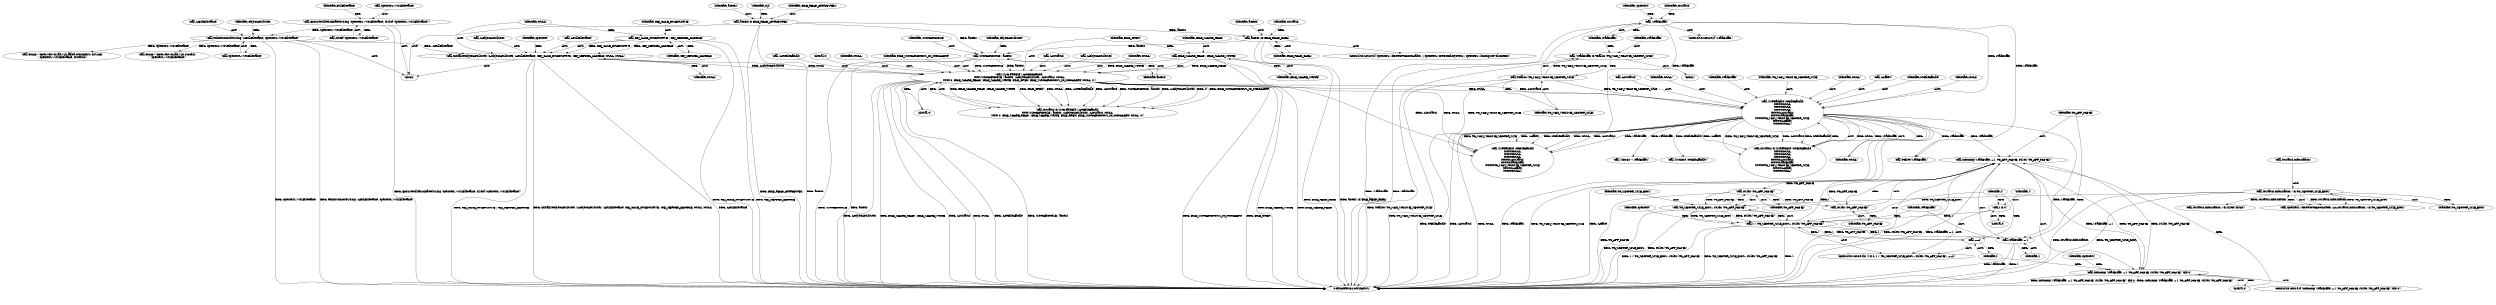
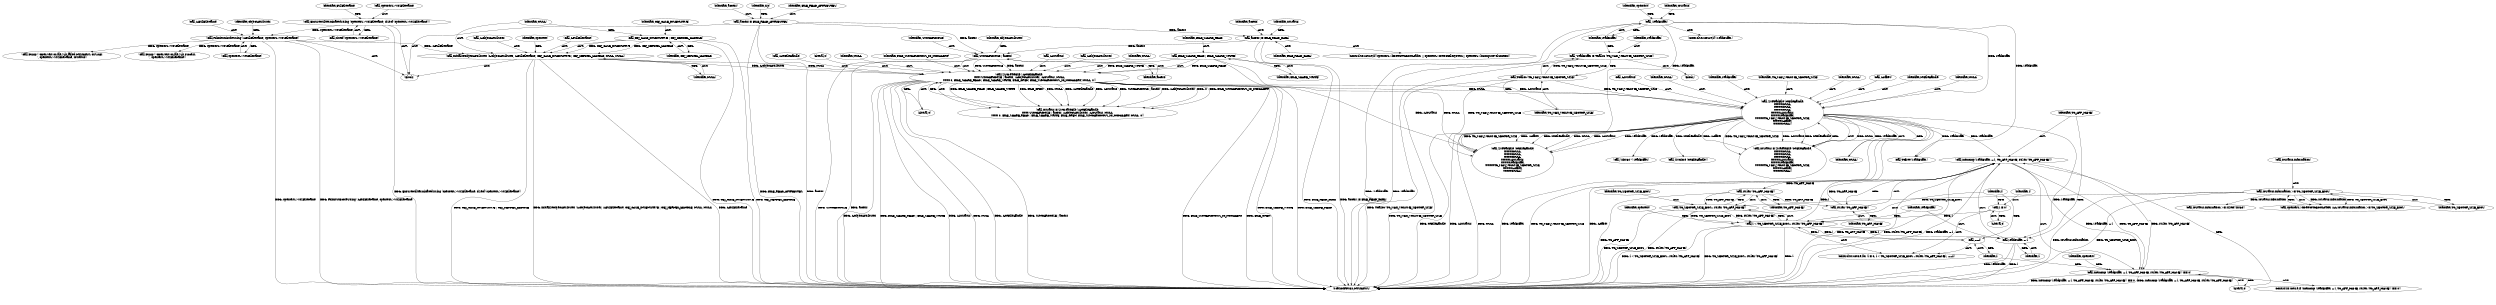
(1125, 38) -> none
(1274, 48) -> none
